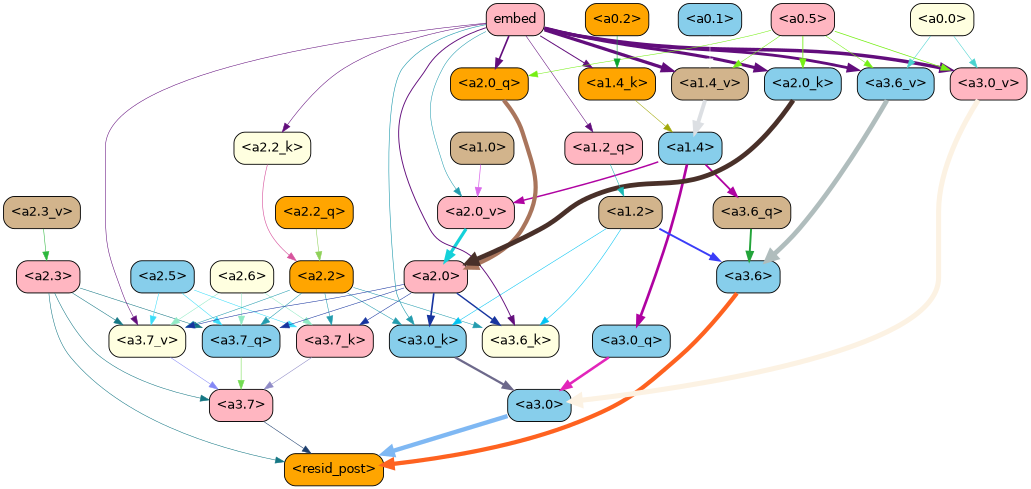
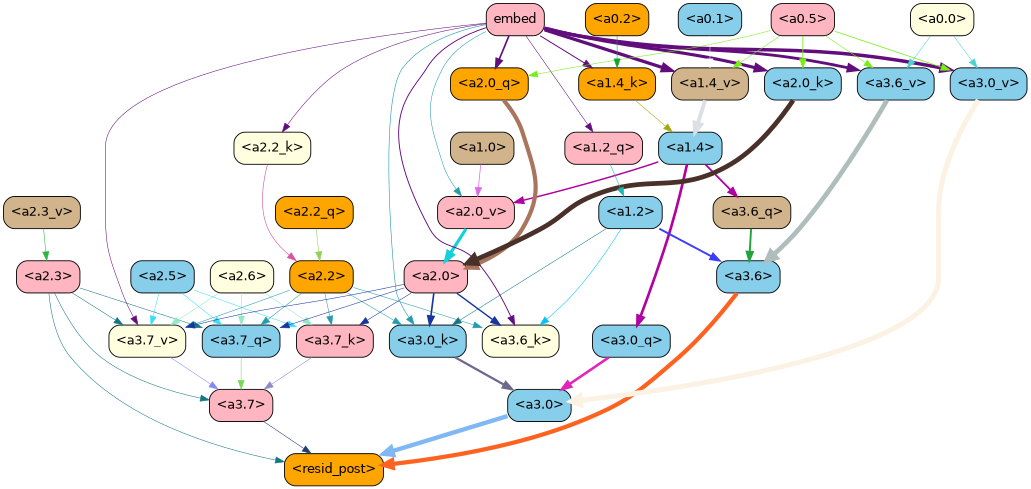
(989, 84) -> (989, 84)
(630, 213) -> (630, 213)
(533, 274) -> (533, 274)
